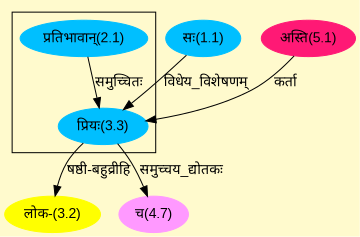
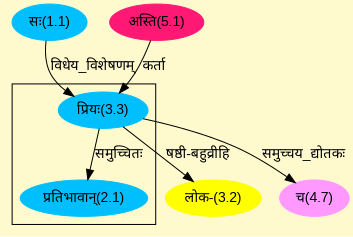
(92, 77) -> (95, 149)
